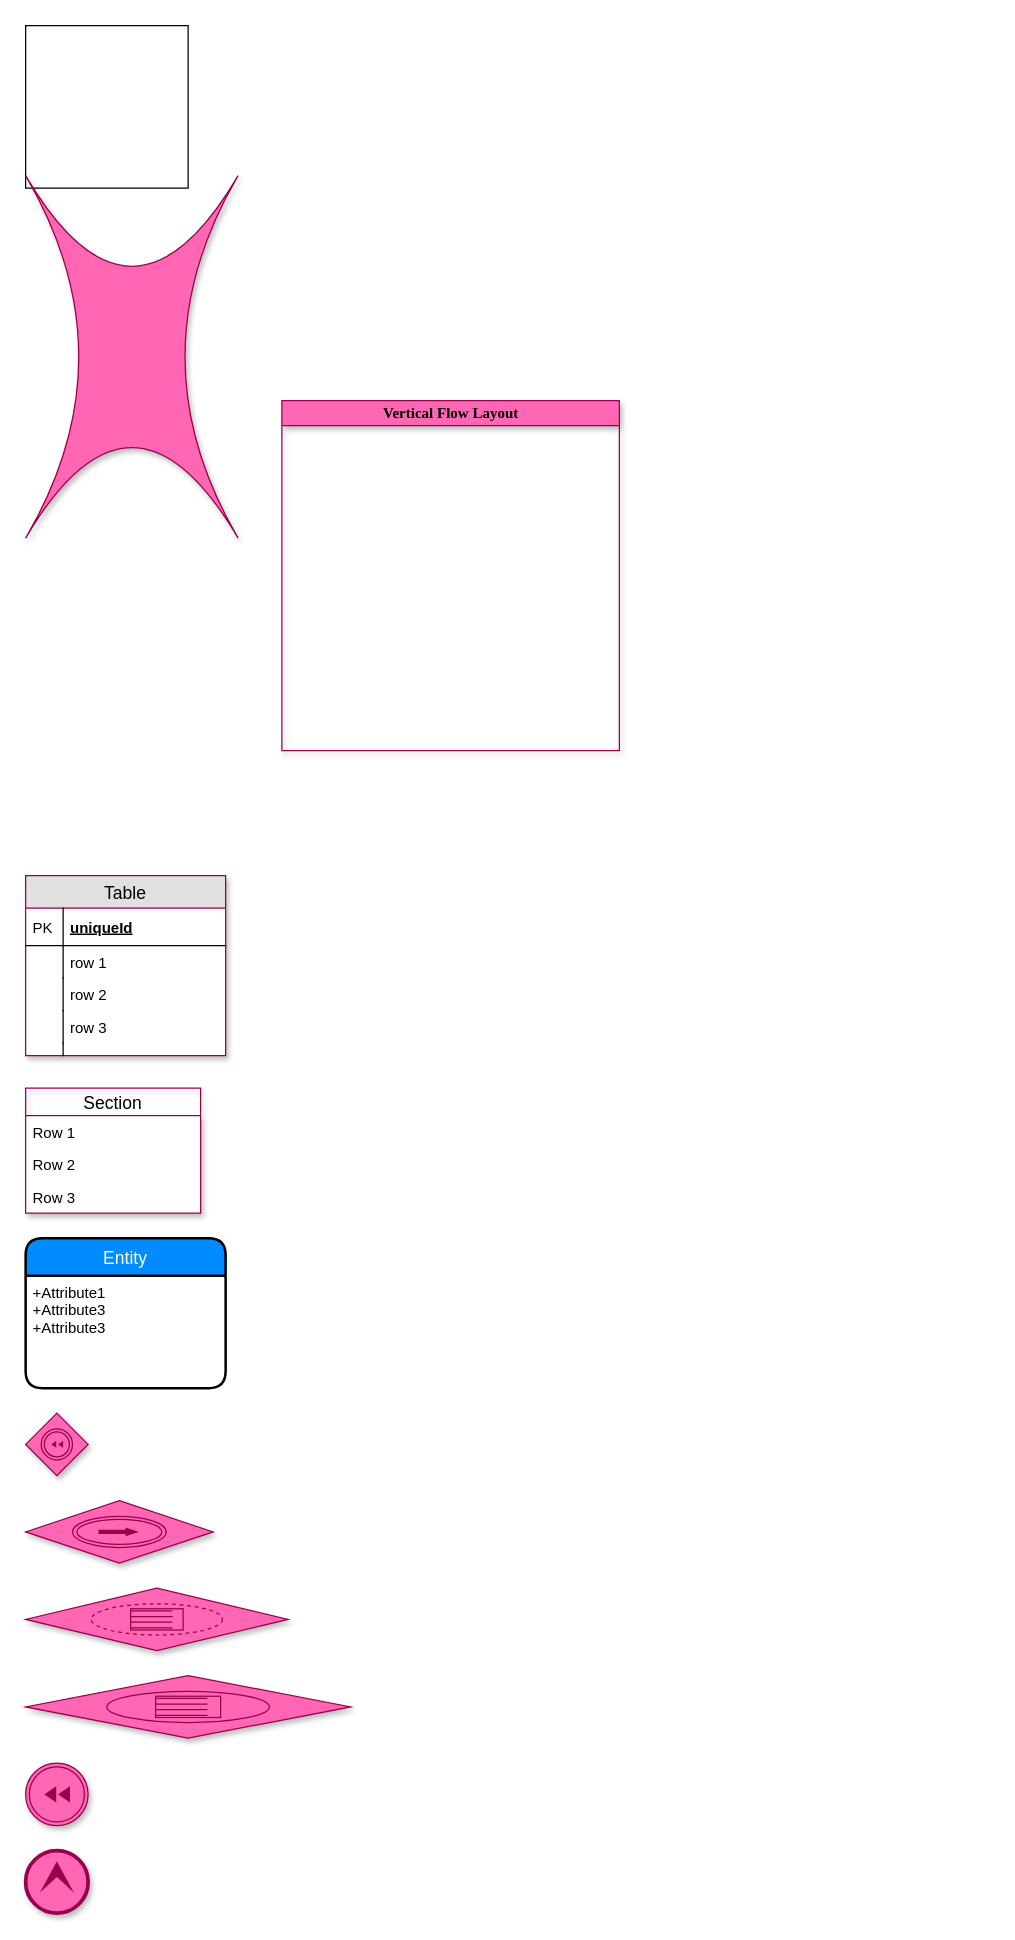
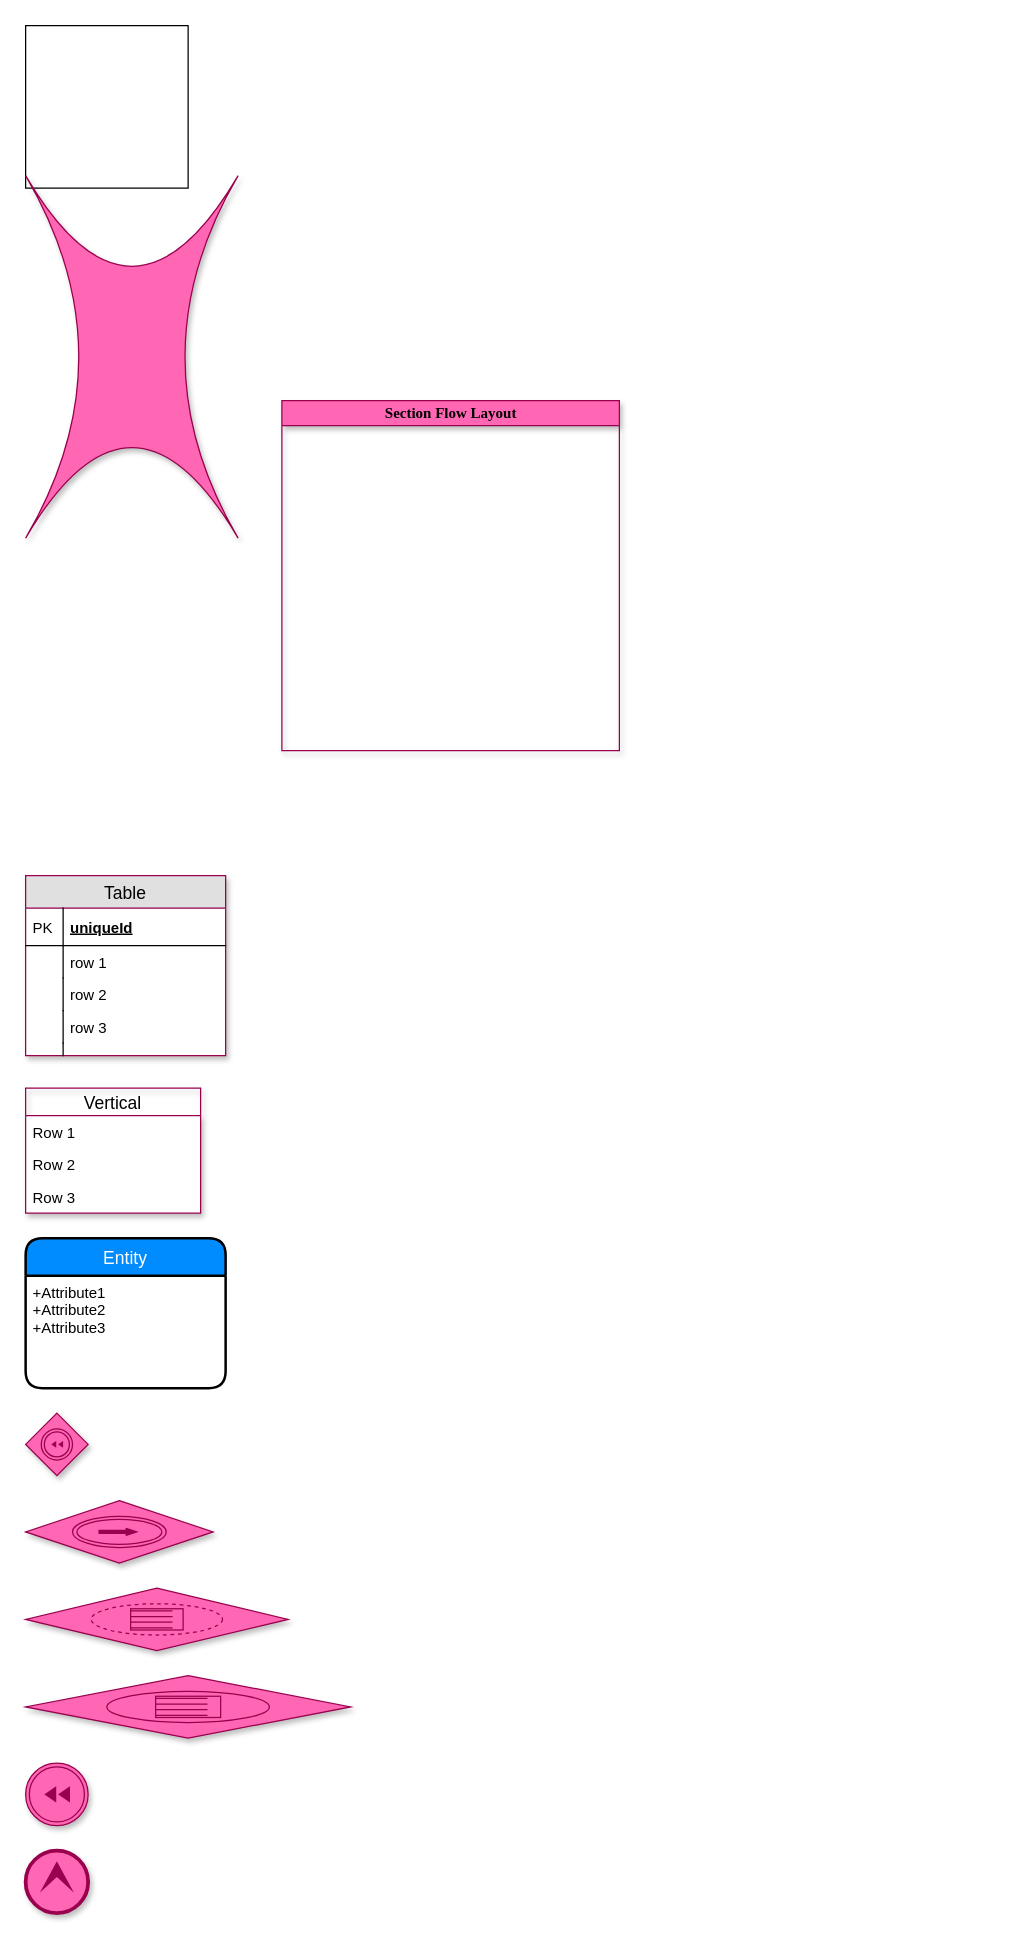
(451, 413) -> (451, 413)
(113, 1103) -> (113, 1103)
(77, 1293) -> (77, 1293)
